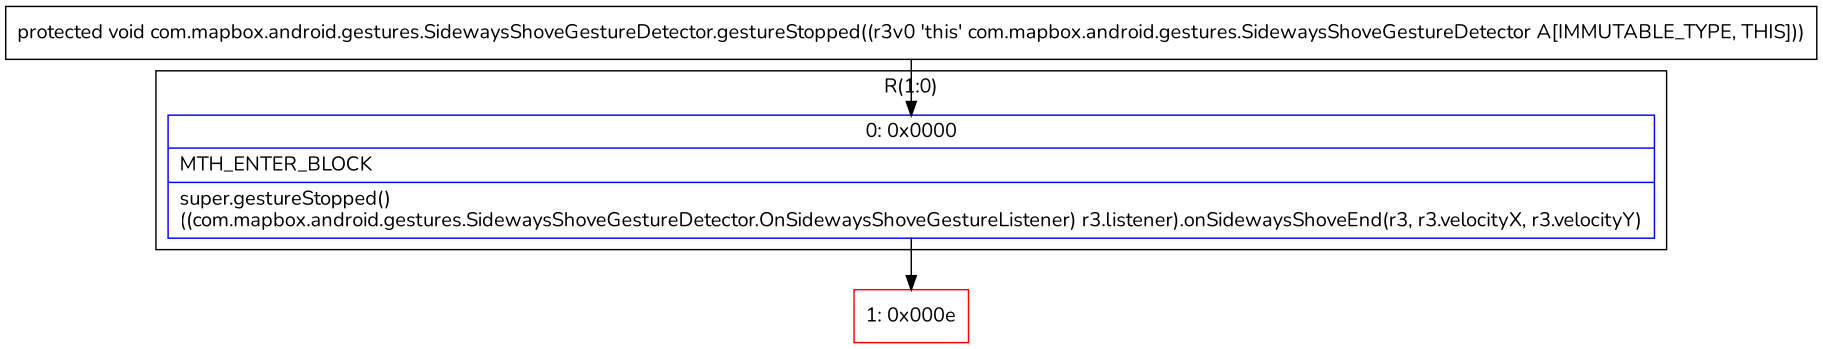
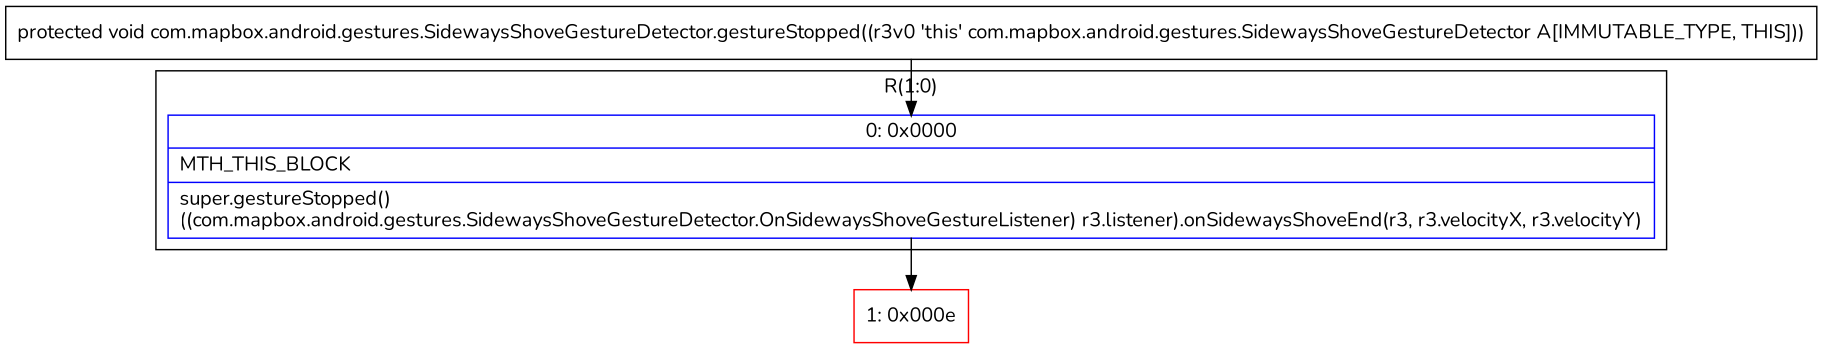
(277, 165) -> (266, 165)
